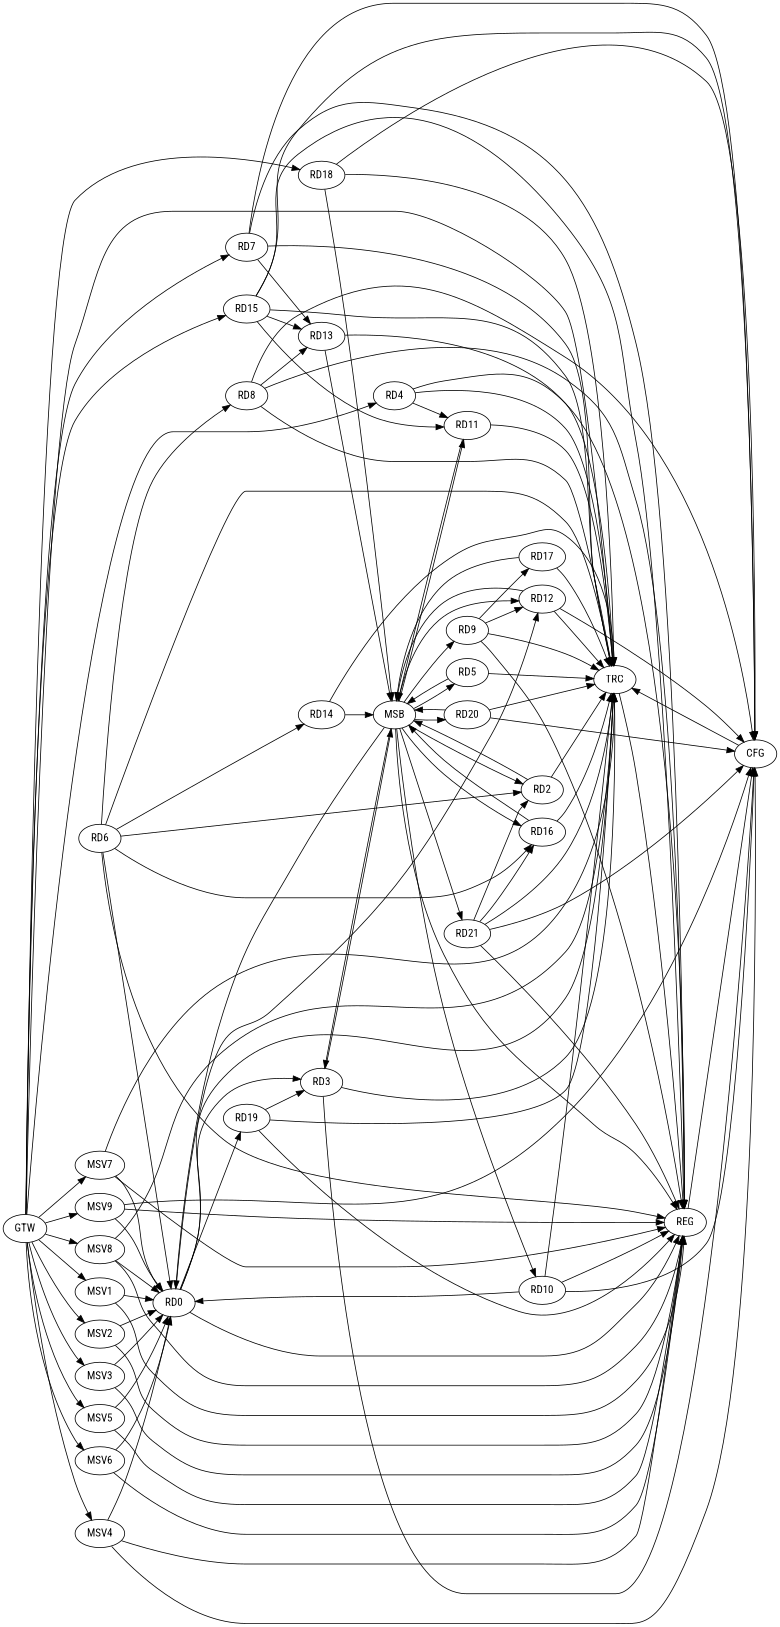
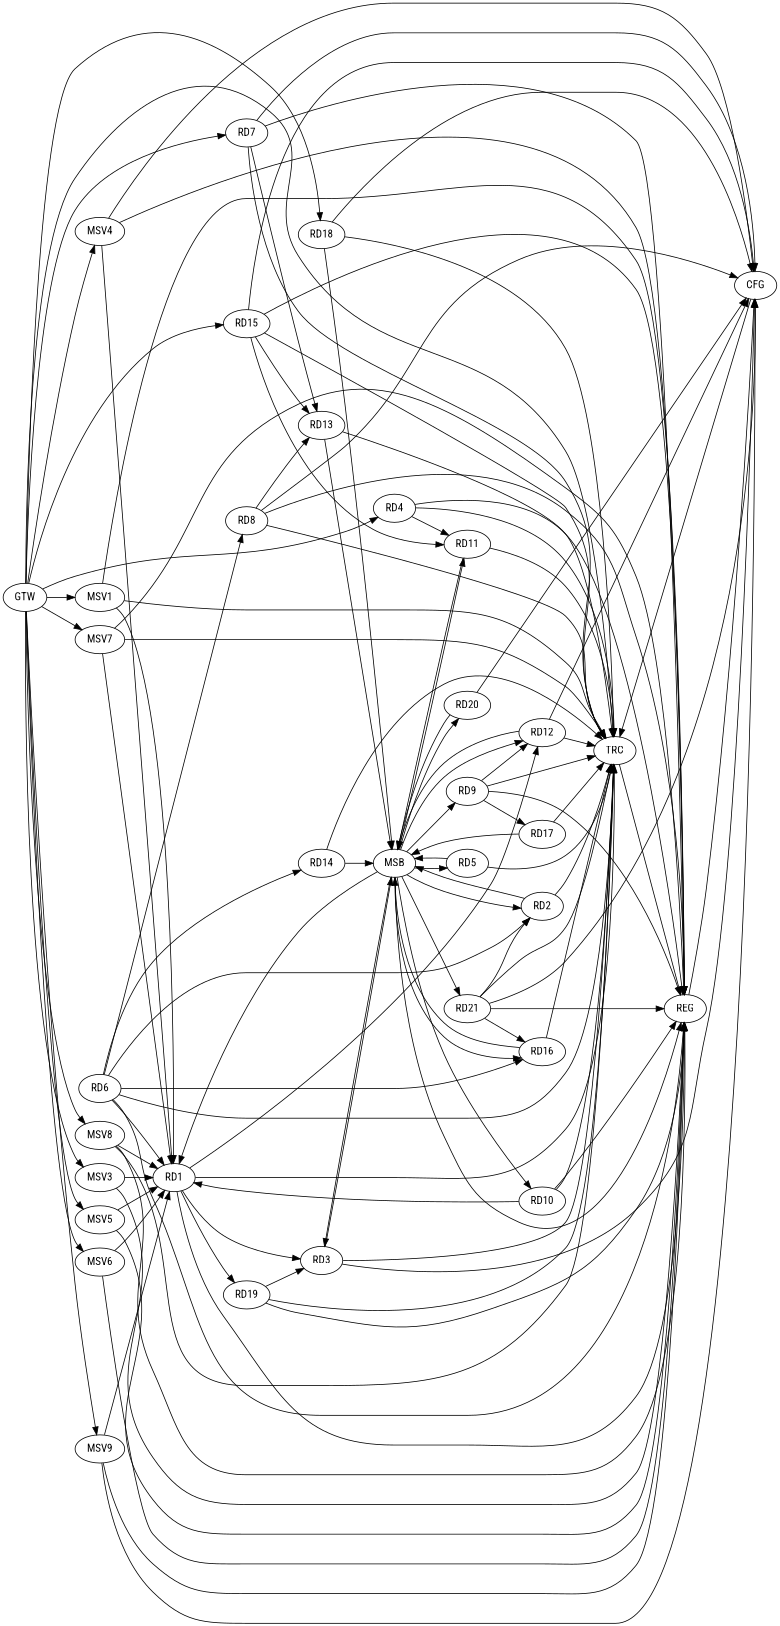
(538, 698) -> (391, 610)
(734, 1088) -> none
(174, 1303) -> (174, 1178)
(100, 1334) -> none
